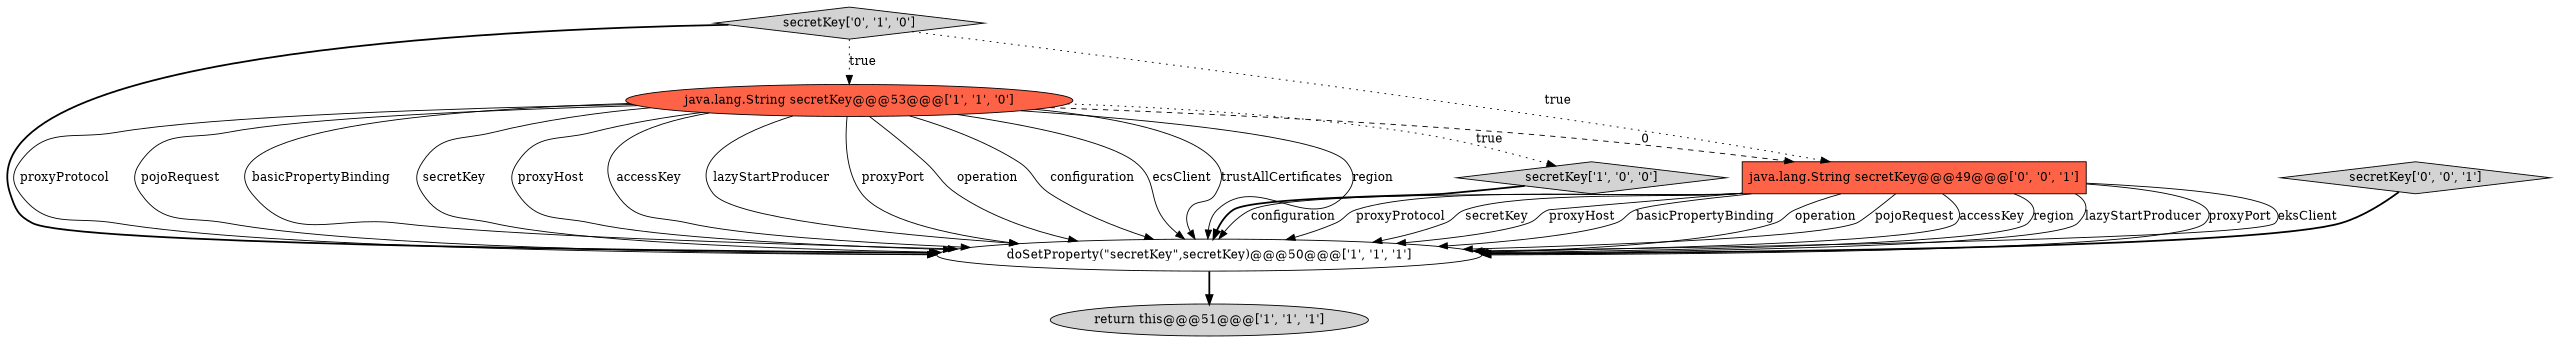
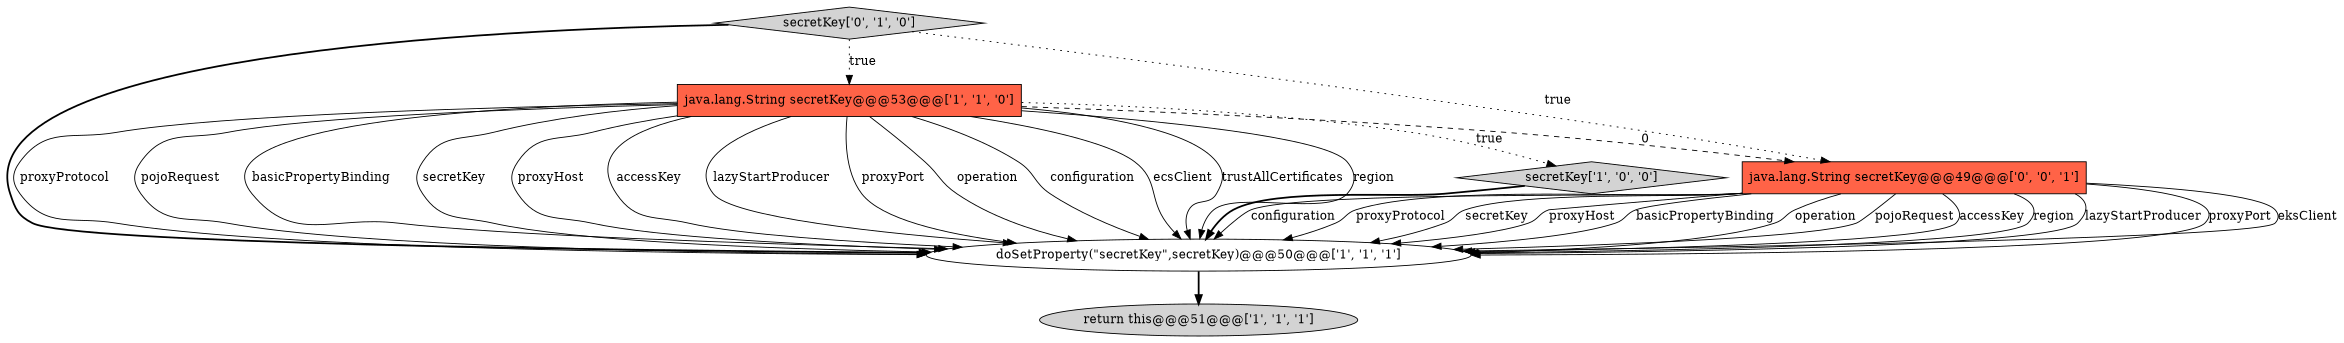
(849, 100) -> (849, 100)
(2416, 178) -> none
